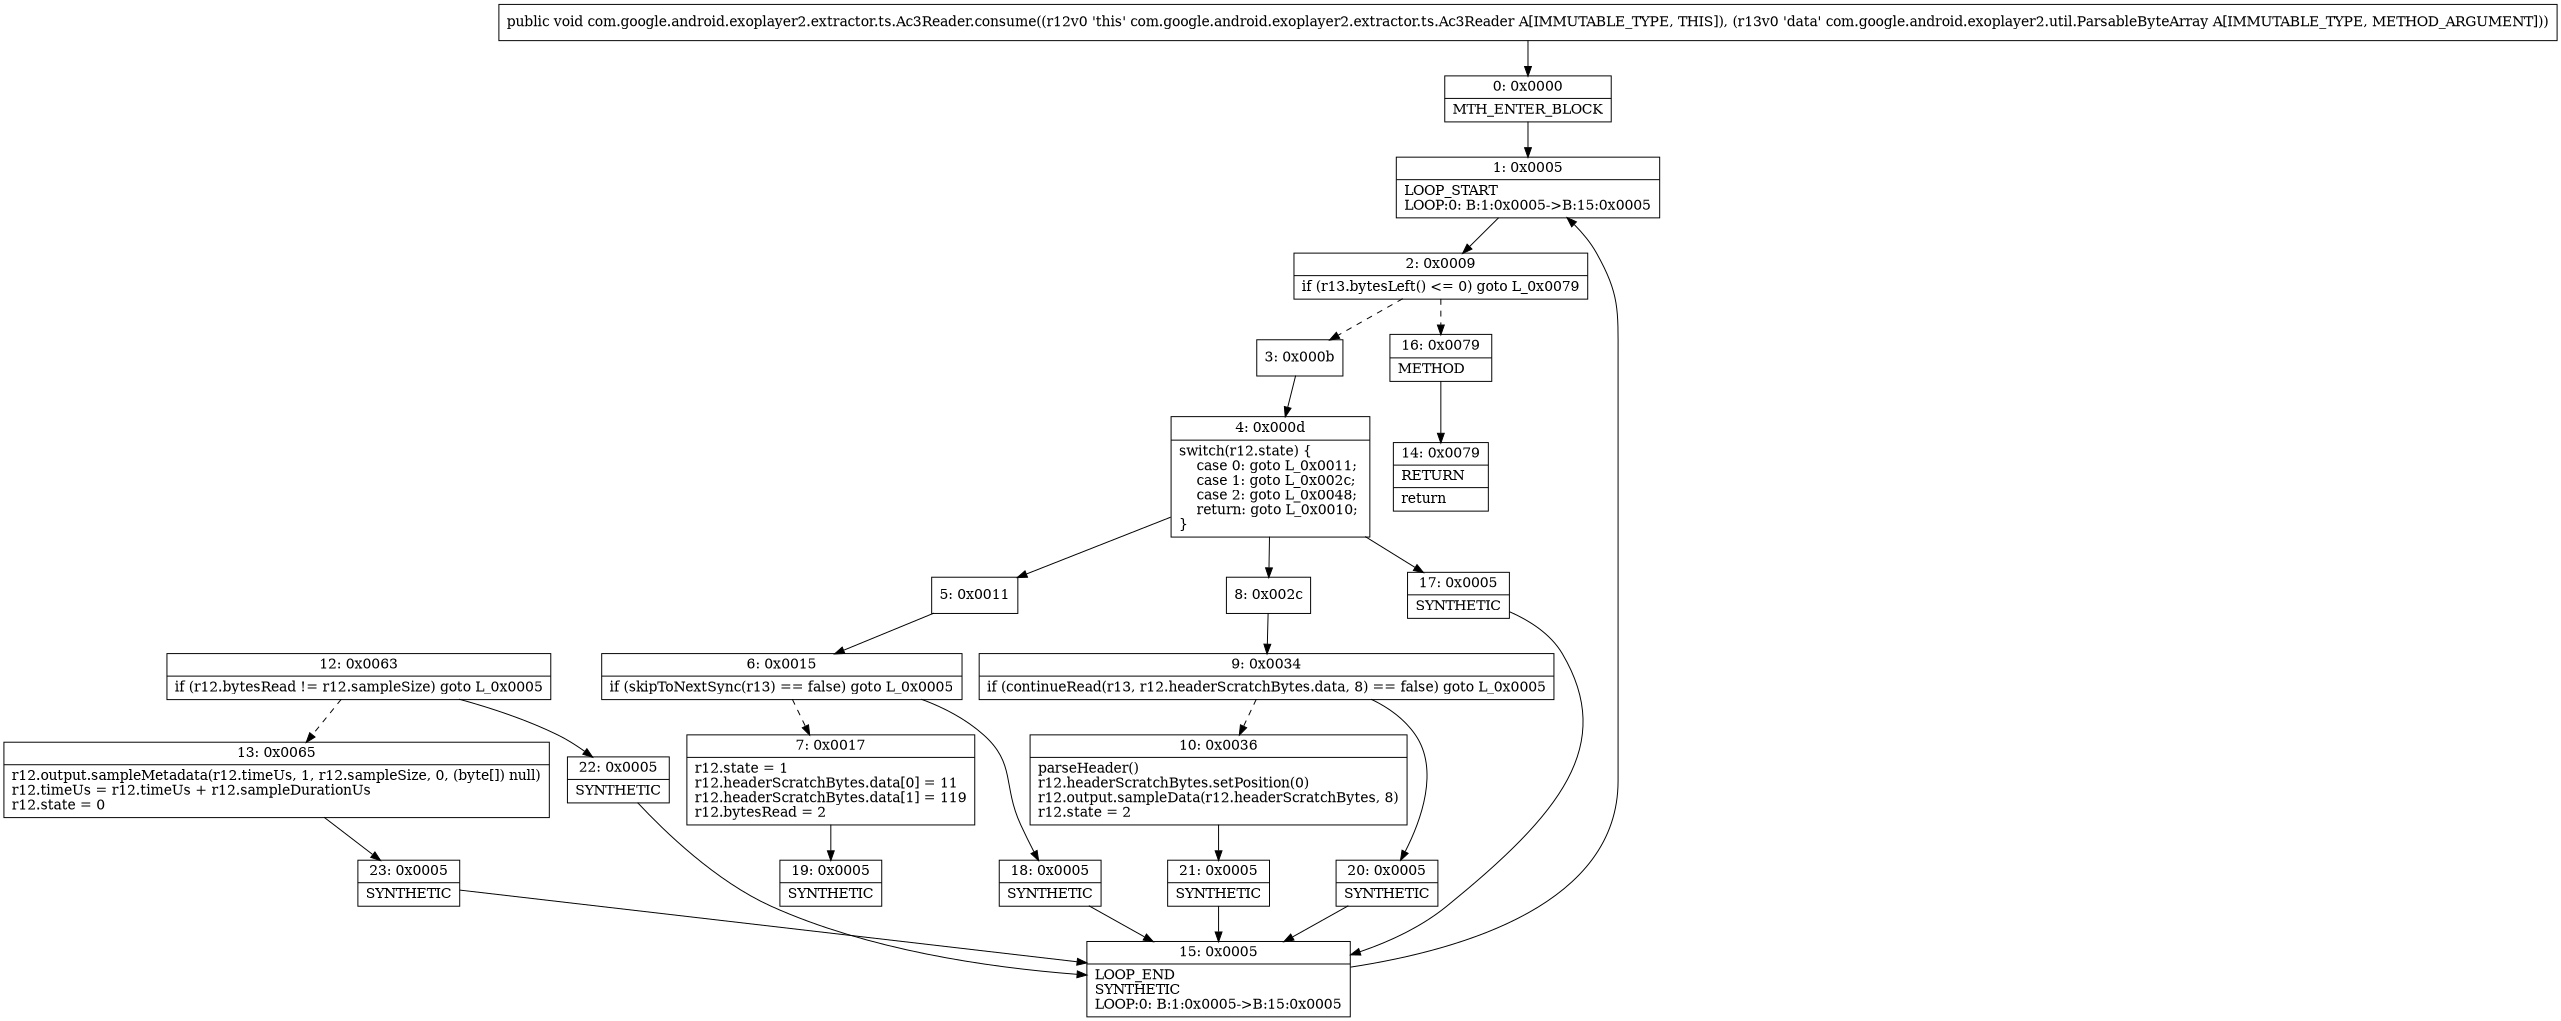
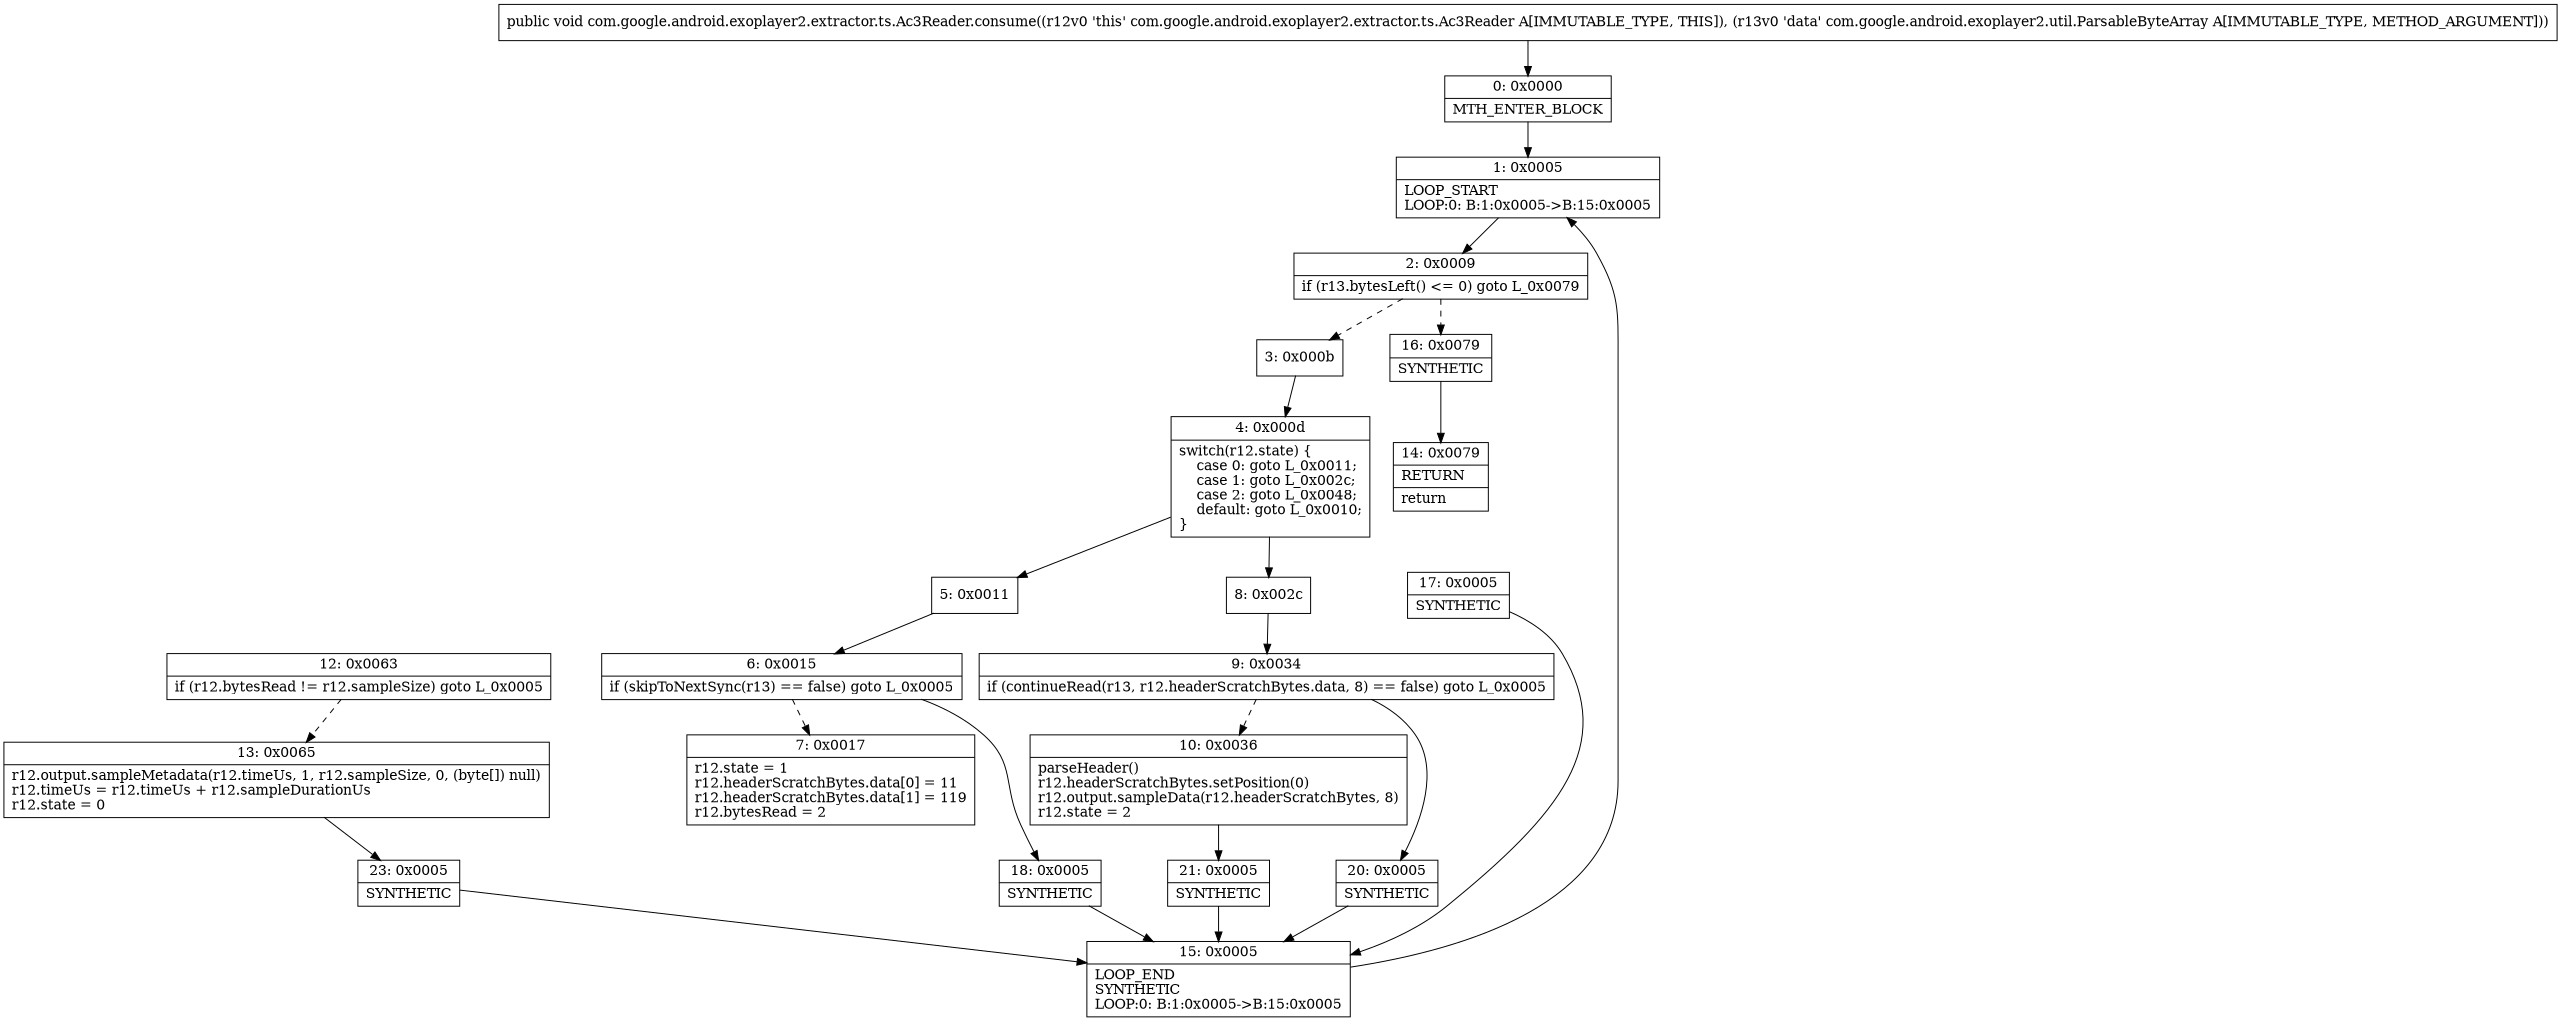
(1432, 369) -> (1441, 369)
(1269, 510) -> (1270, 510)
(1390, 552) -> none
(618, 780) -> none
(831, 883) -> none
